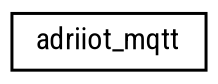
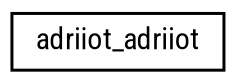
(109, 42) -> (118, 42)
